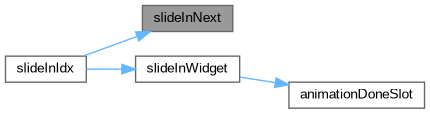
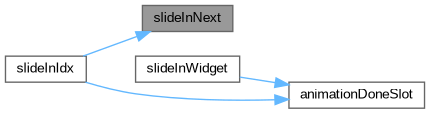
(104, 69) -> (179, 98)
